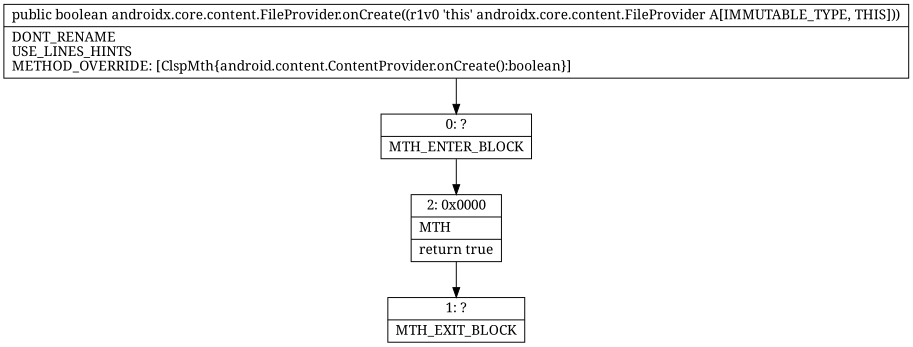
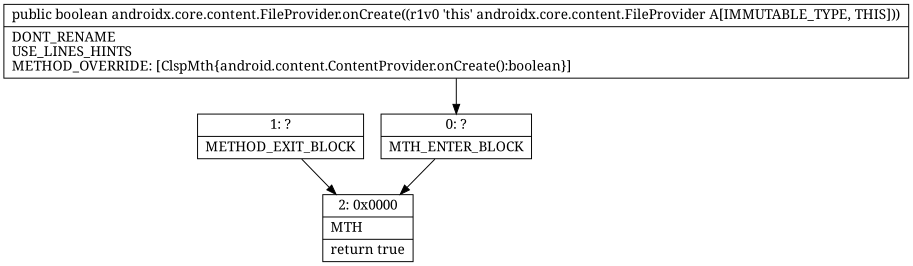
(456, 275) -> (315, 173)
(456, 331) -> (281, 147)
